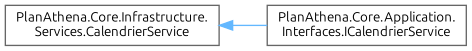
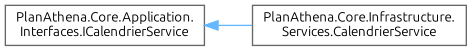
(250, 25) -> (235, 25)
